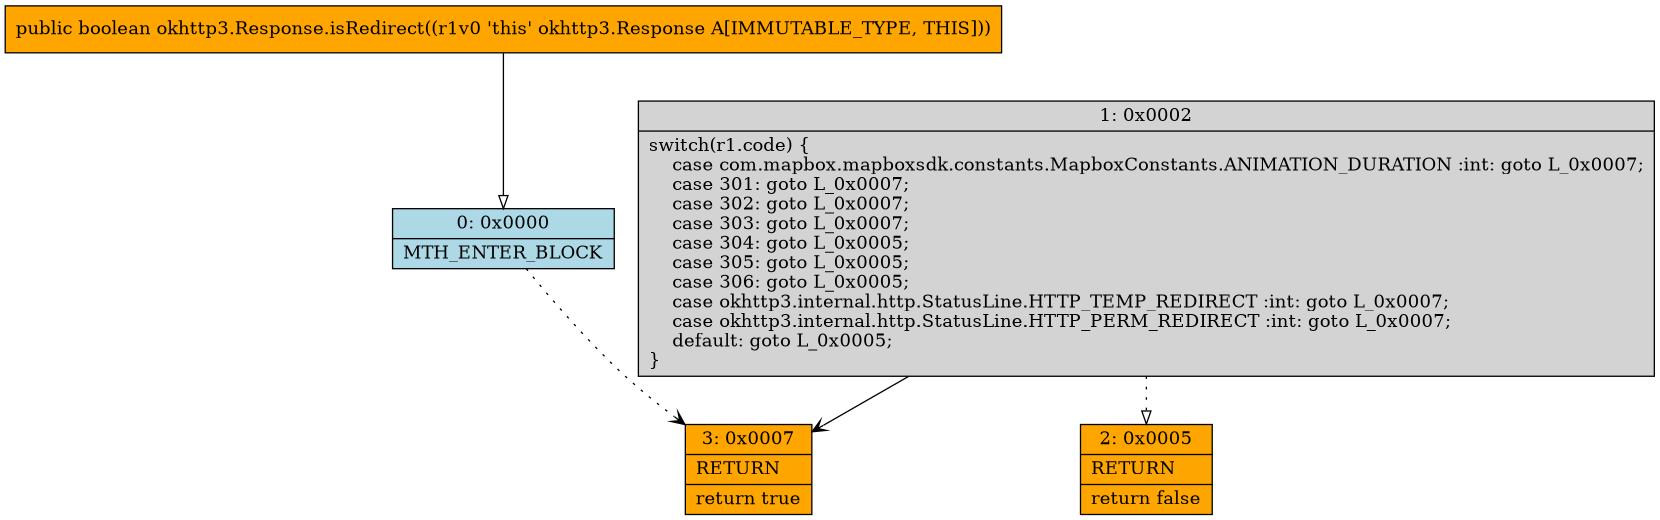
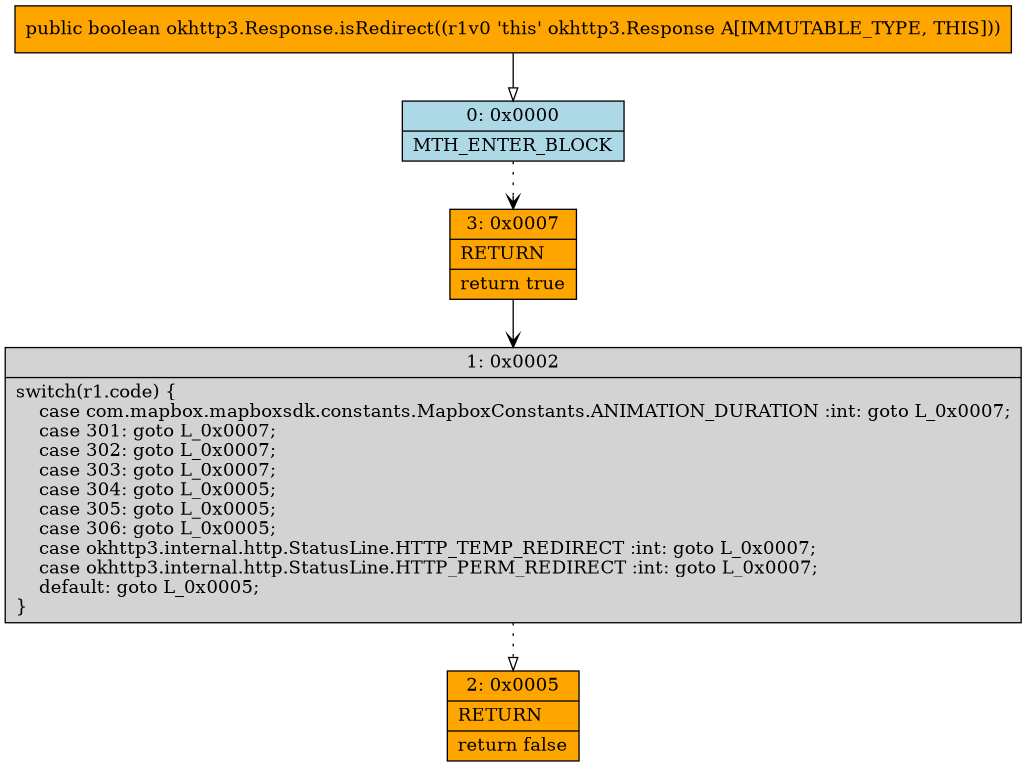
(866, 401) -> (513, 317)
